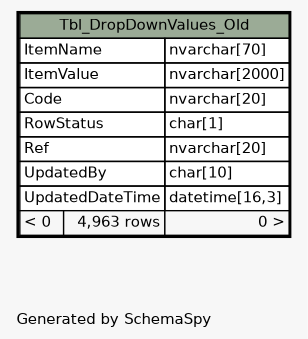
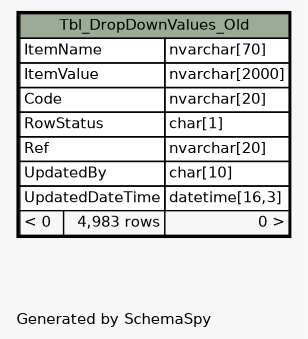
(119, 222) -> (119, 222)
